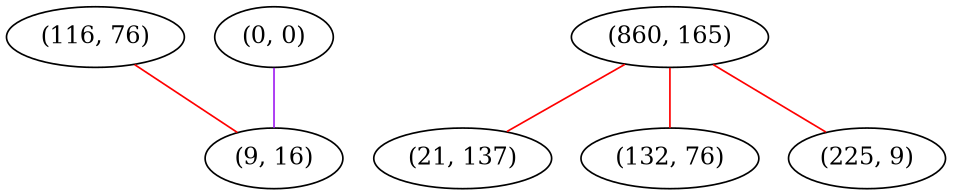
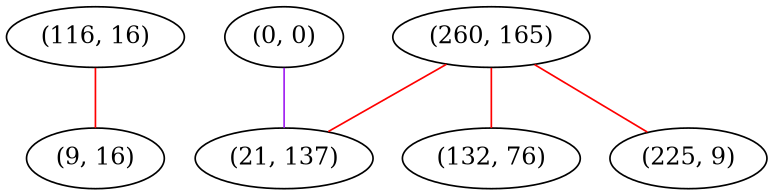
(95, 37) -> (95, 37)
(670, 37) -> (491, 37)
(274, 98) -> (284, 98)
